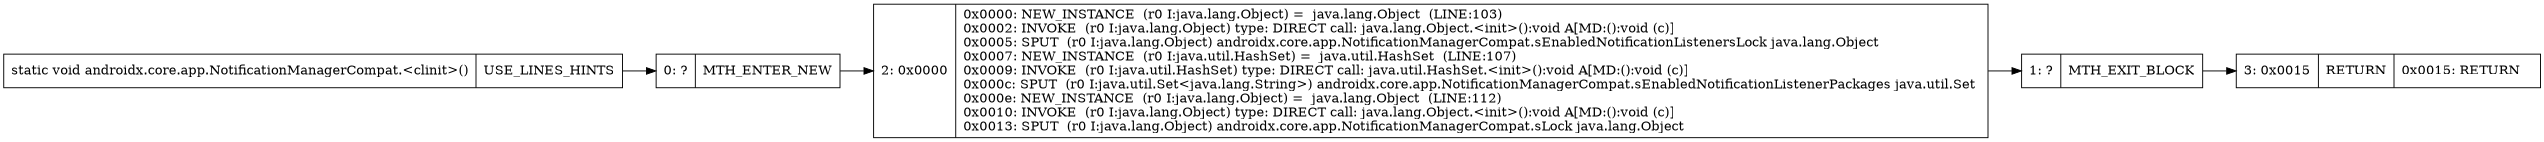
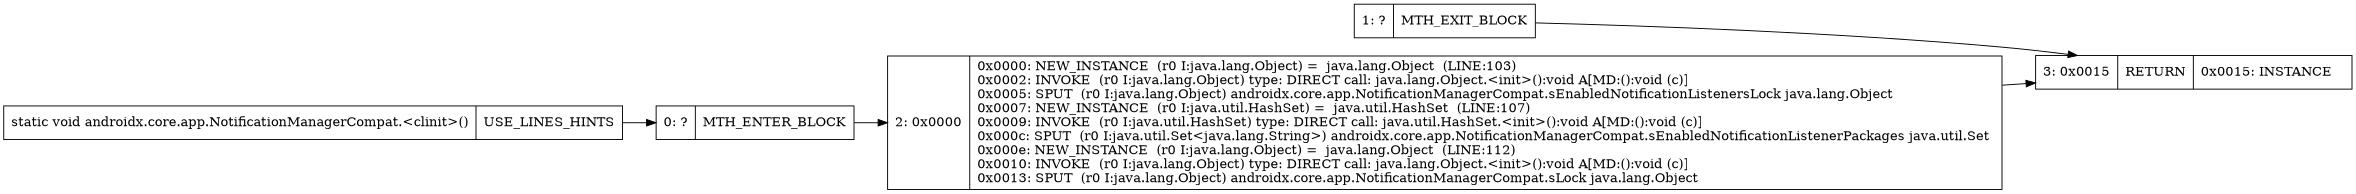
(768, 70) -> (775, 122)
(2467, 70) -> (2273, 72)
(2000, 71) -> (2014, 84)
